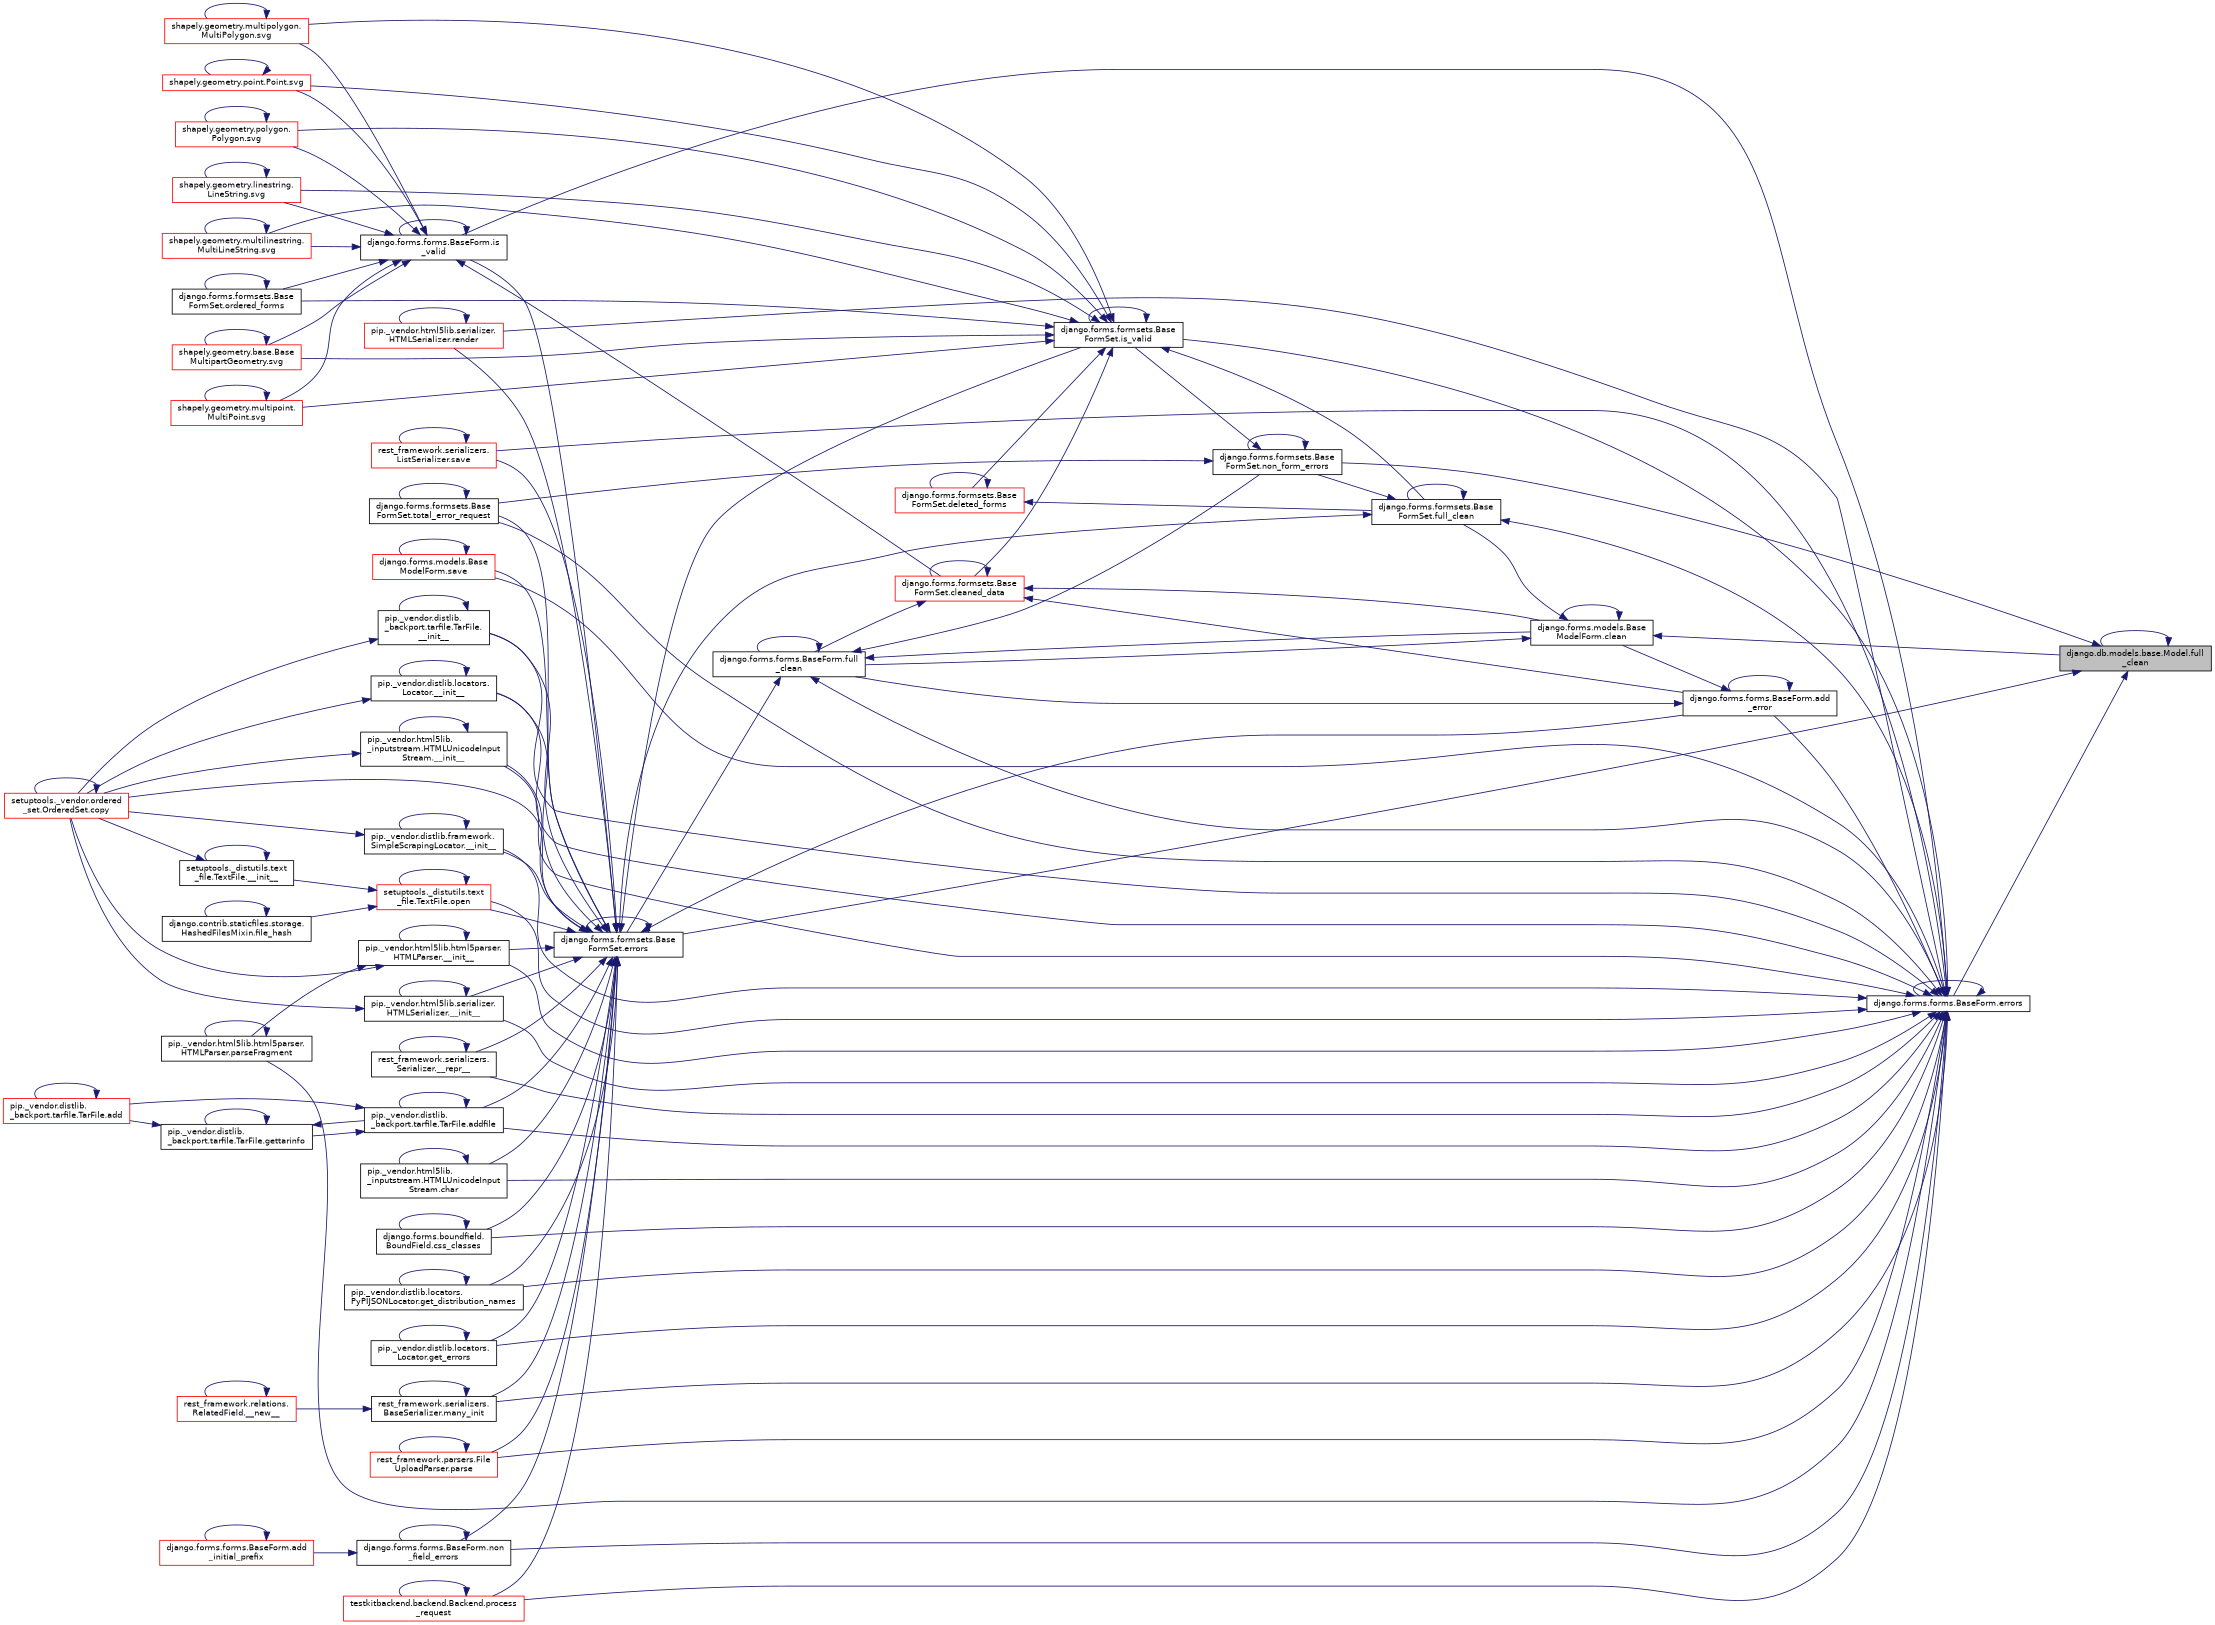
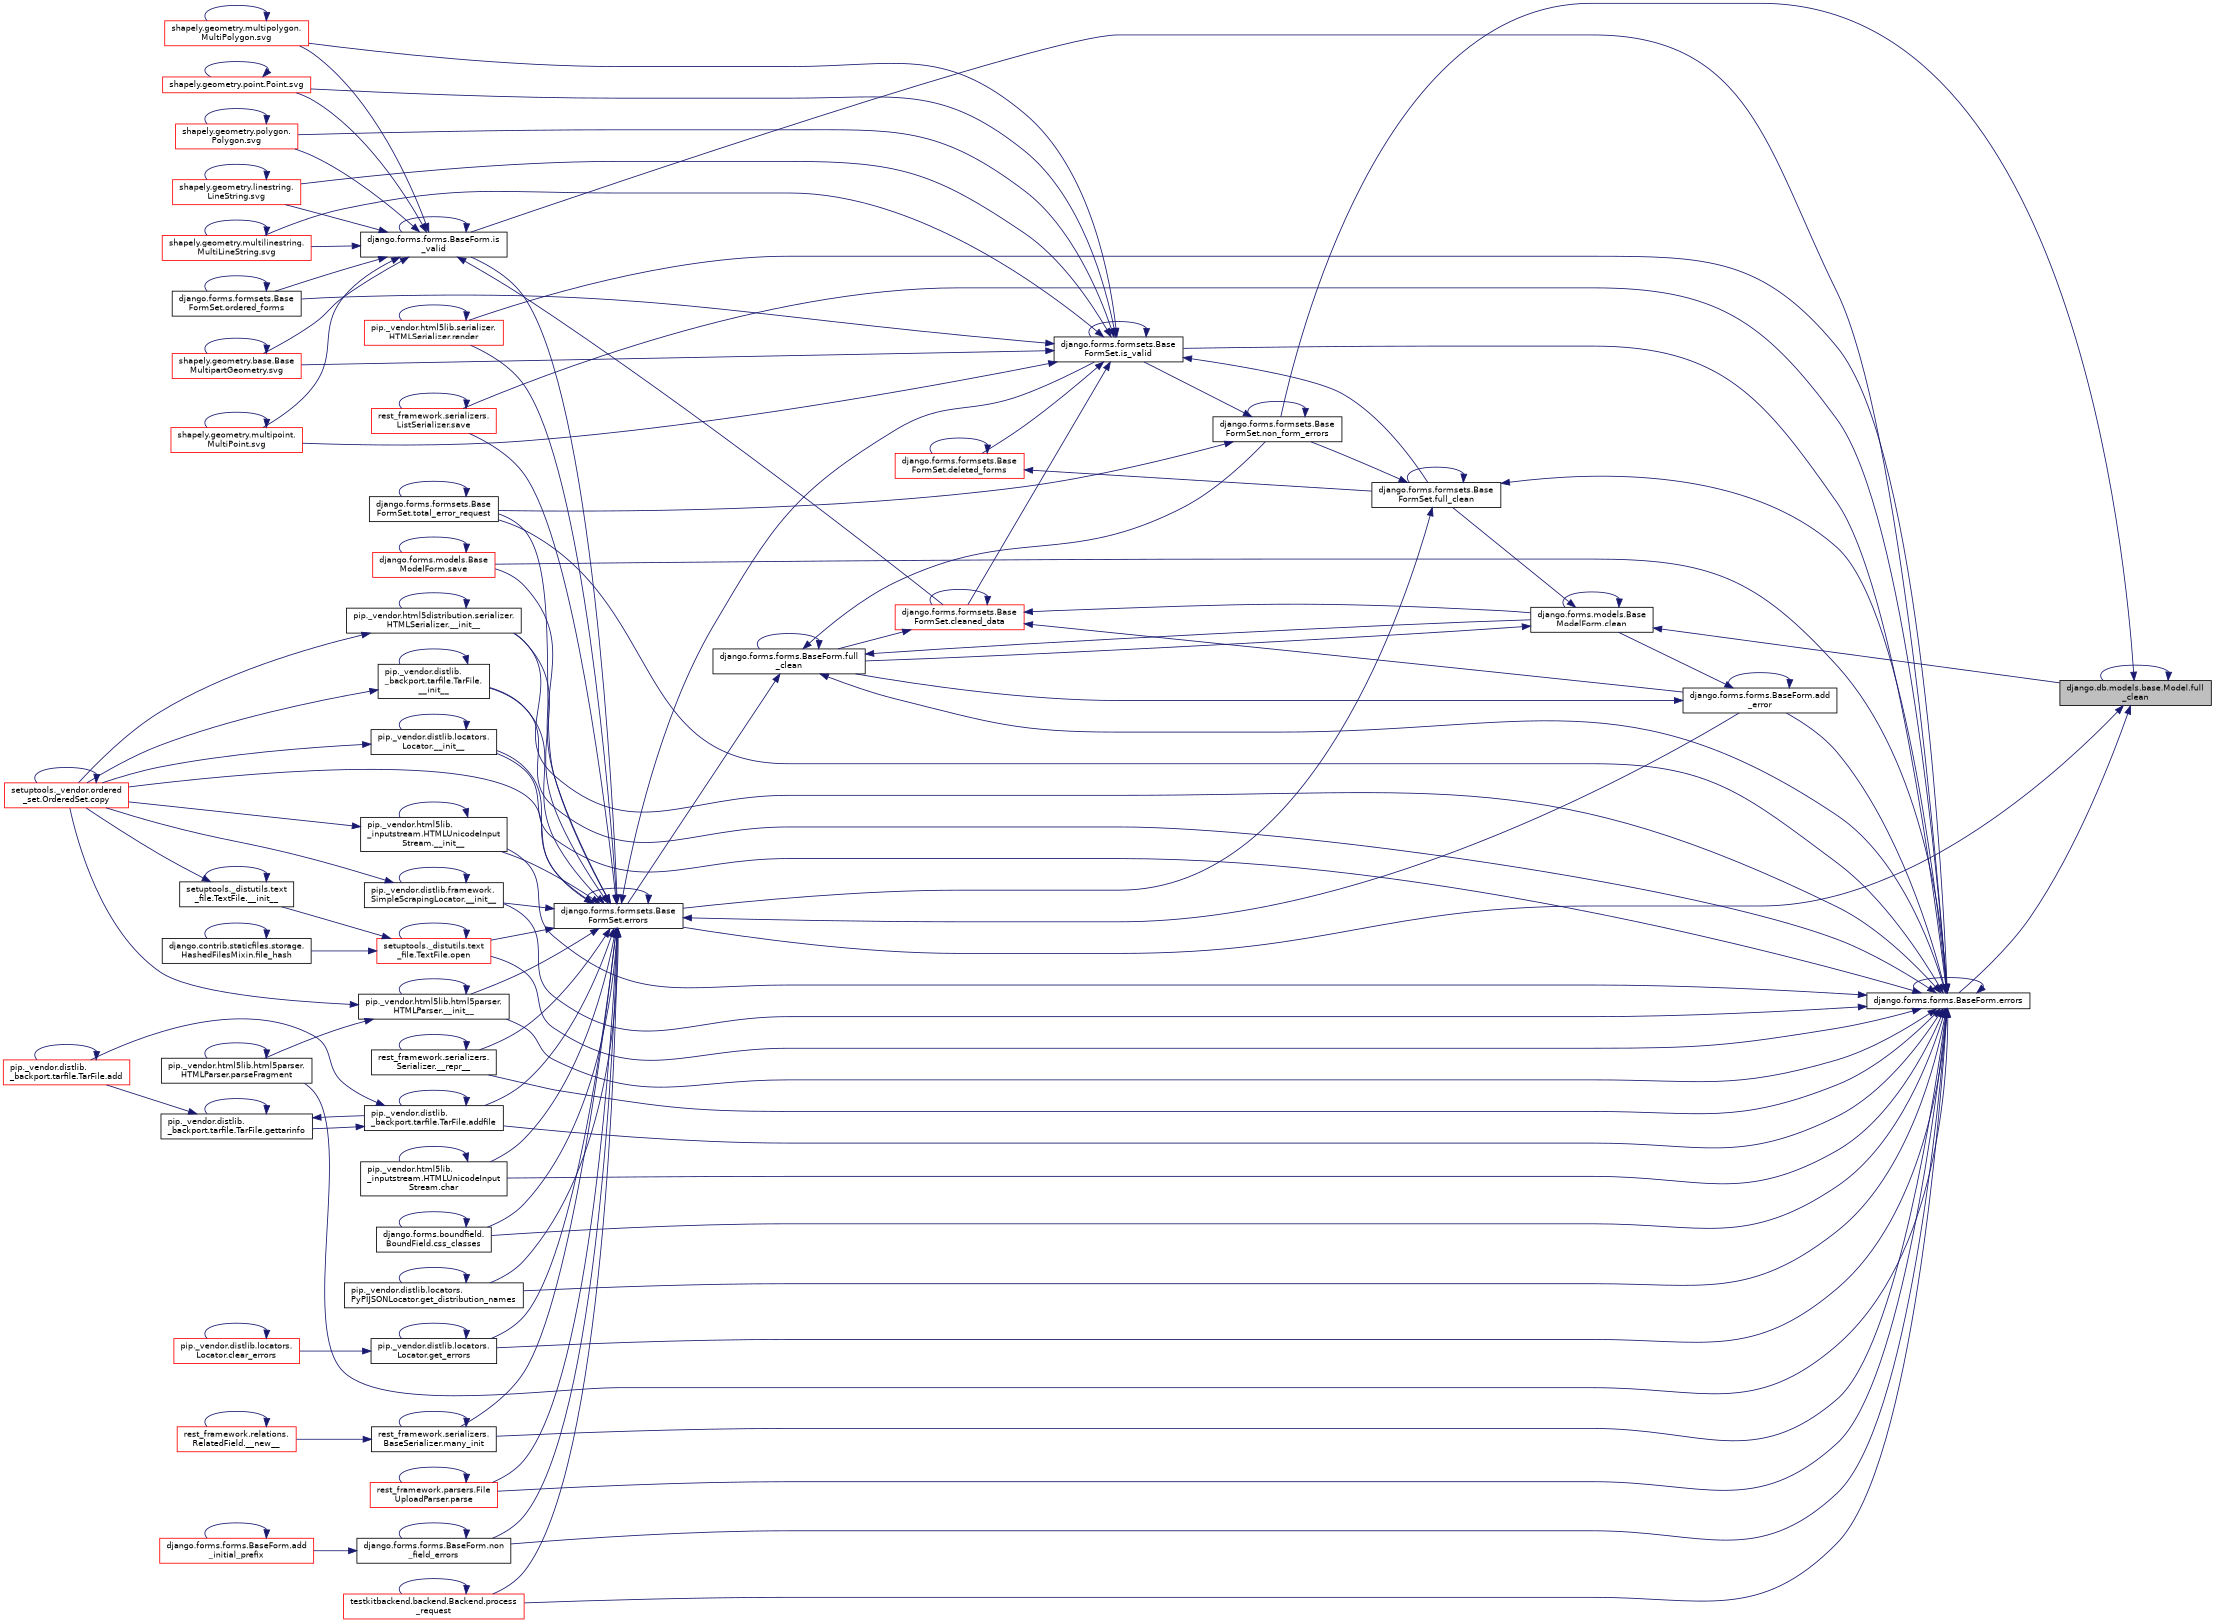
(434, 1009) -> (434, 621)
none -> (237, 1351)
